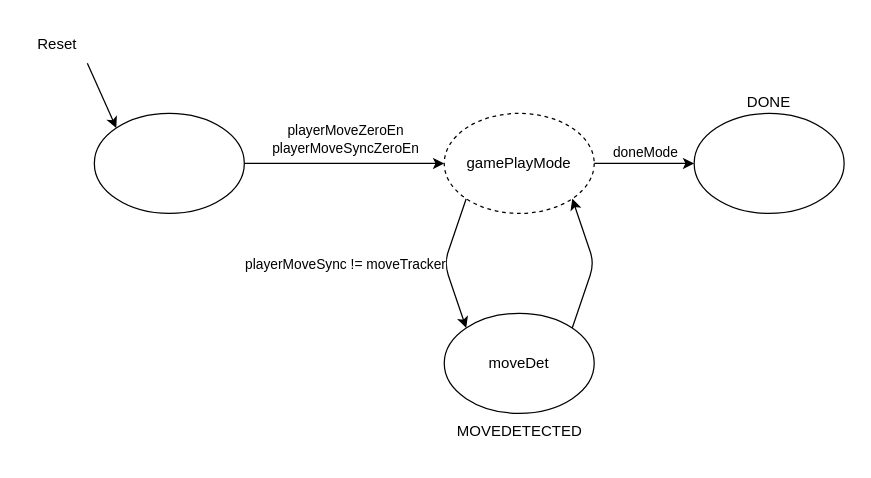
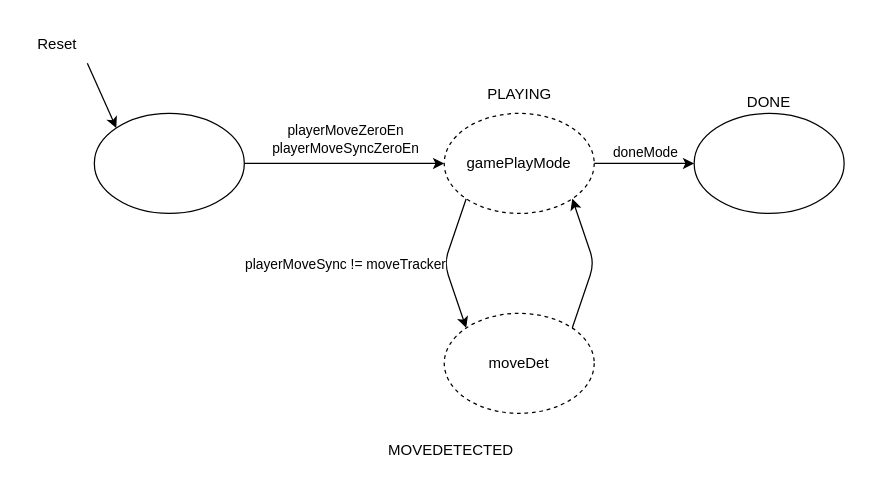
none -> (519, 94)
(519, 363) -> (519, 363)
(519, 432) -> (451, 451)
